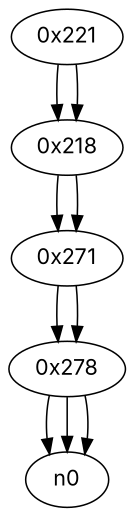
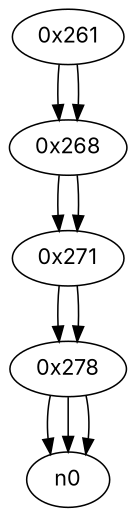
(67, 37) -> (68, 37)
(67, 148) -> (68, 148)
